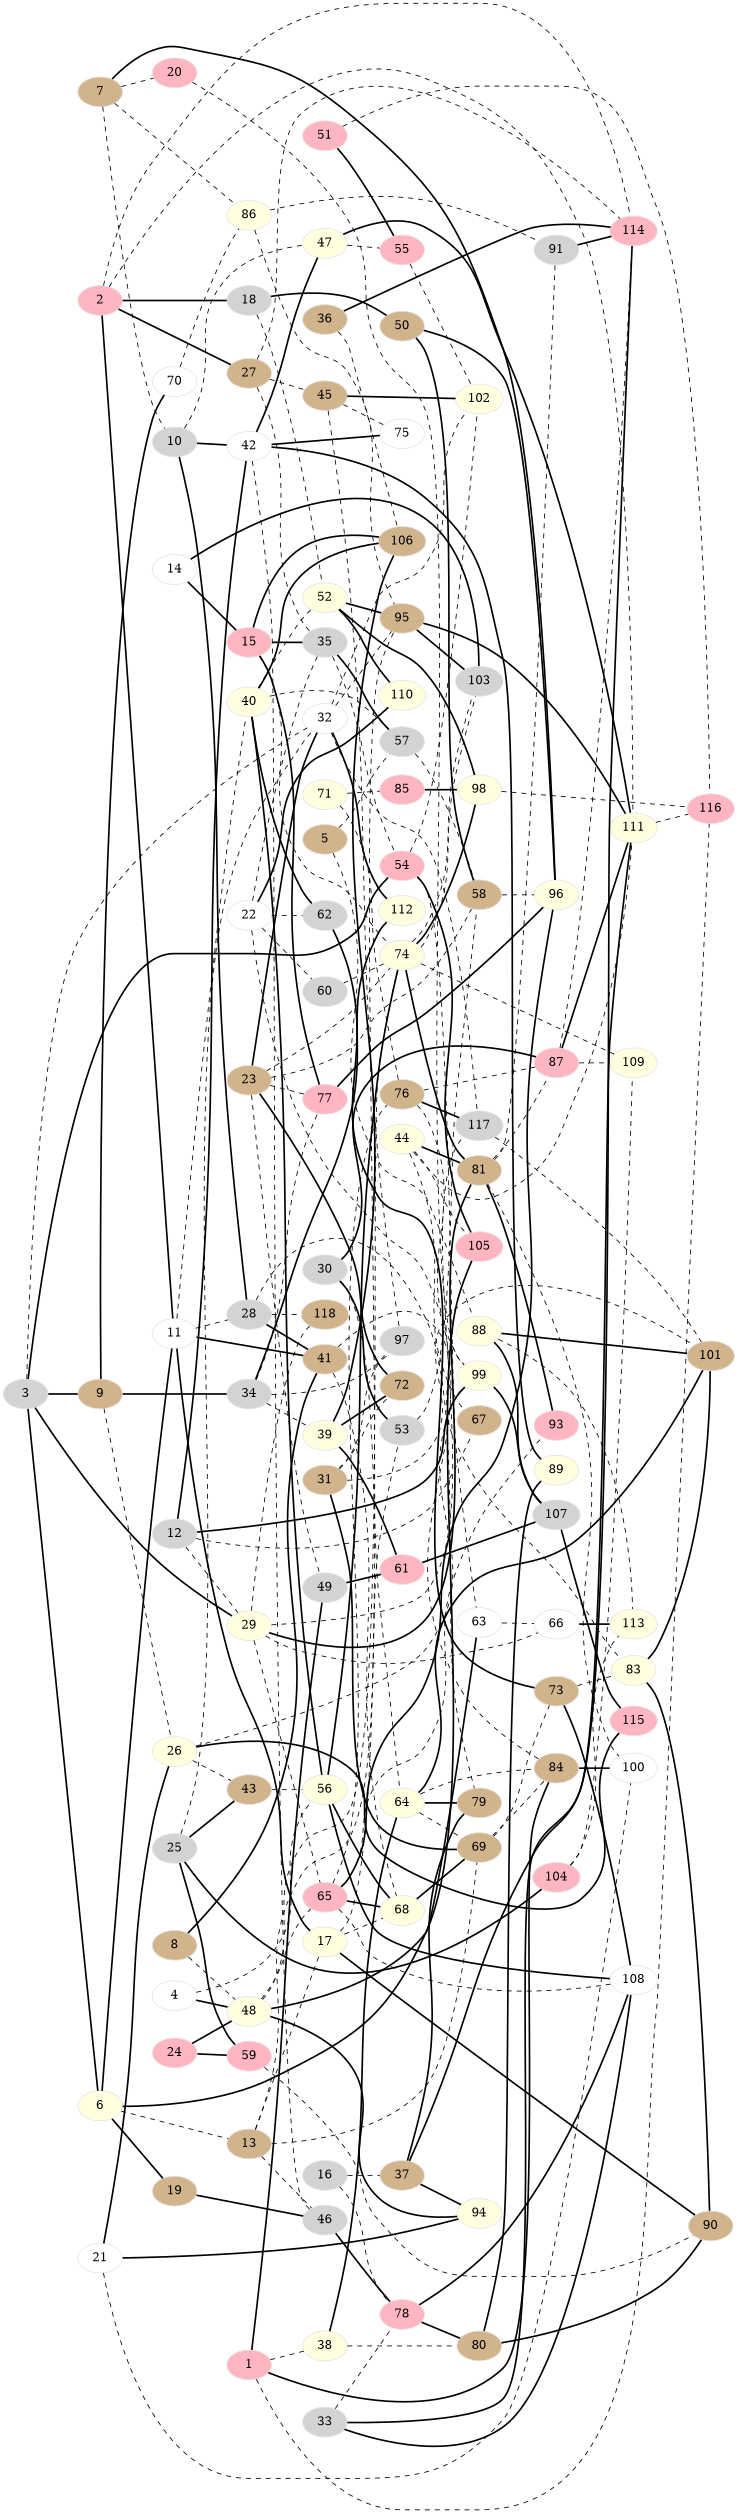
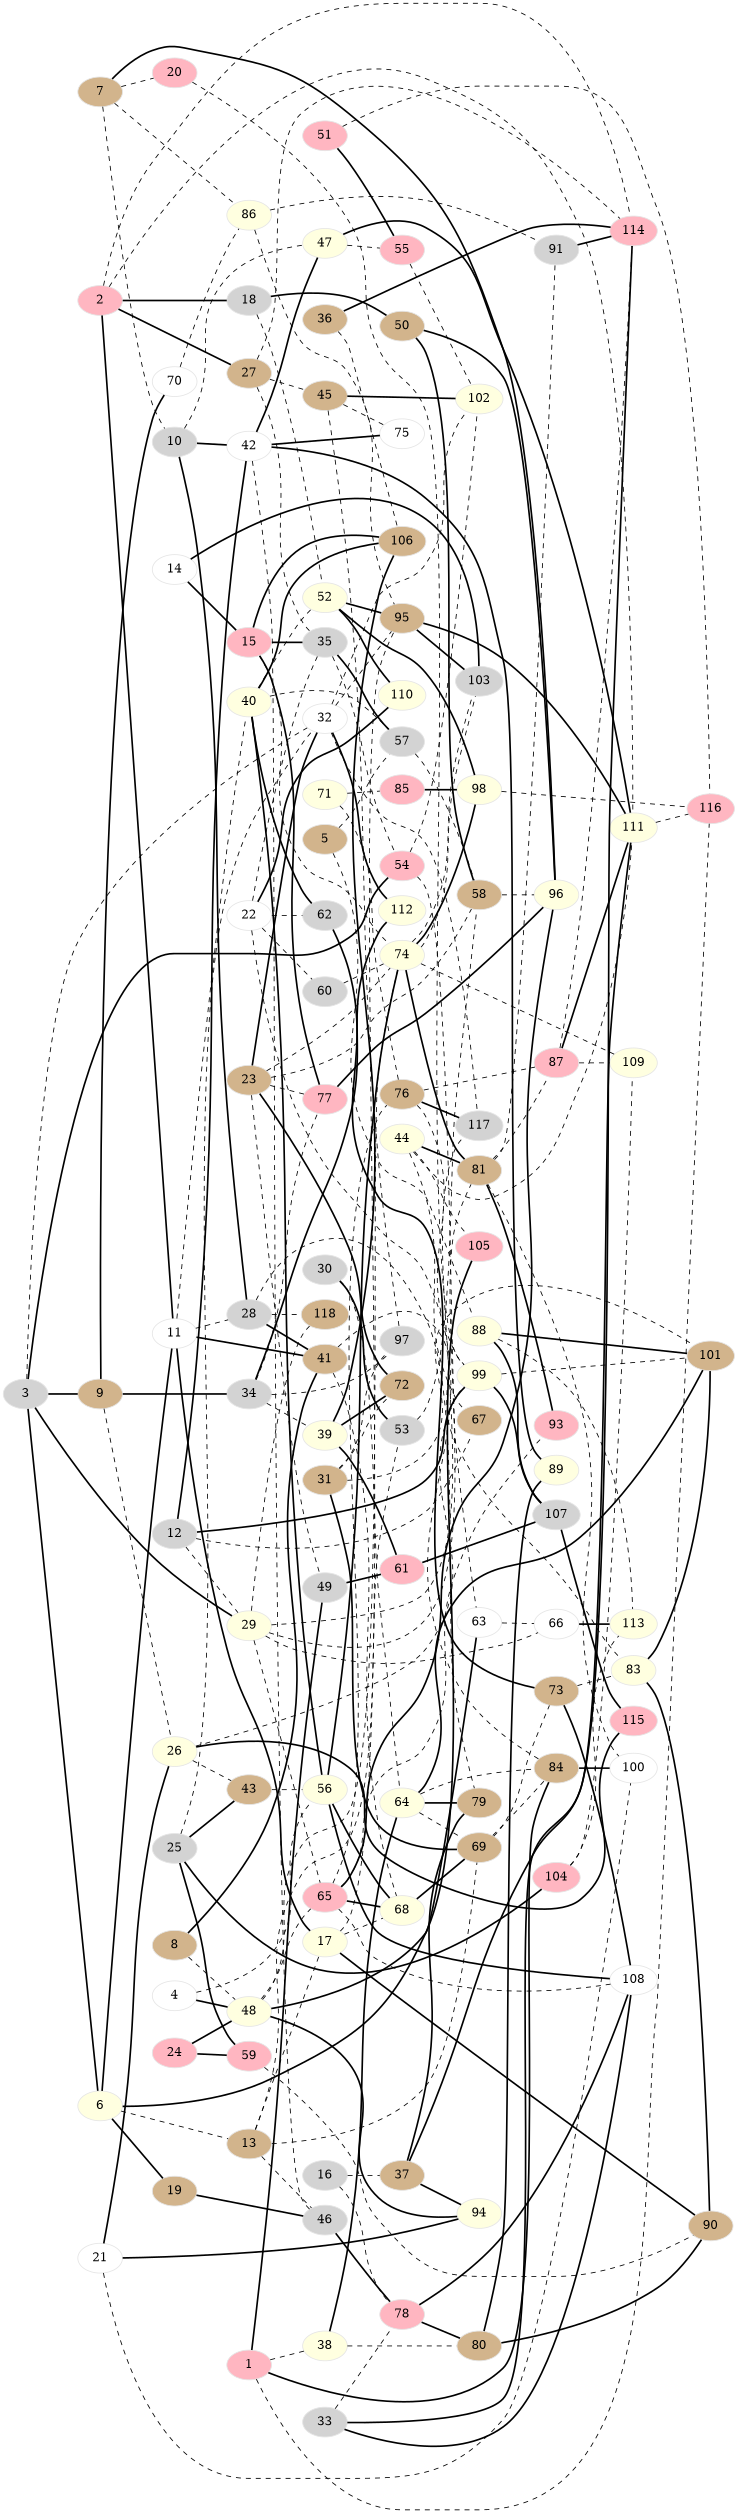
(450, 1035) -> none
(361, 1093) -> none
(613, 1236) -> (594, 1366)
(427, 1618) -> (427, 1618)
